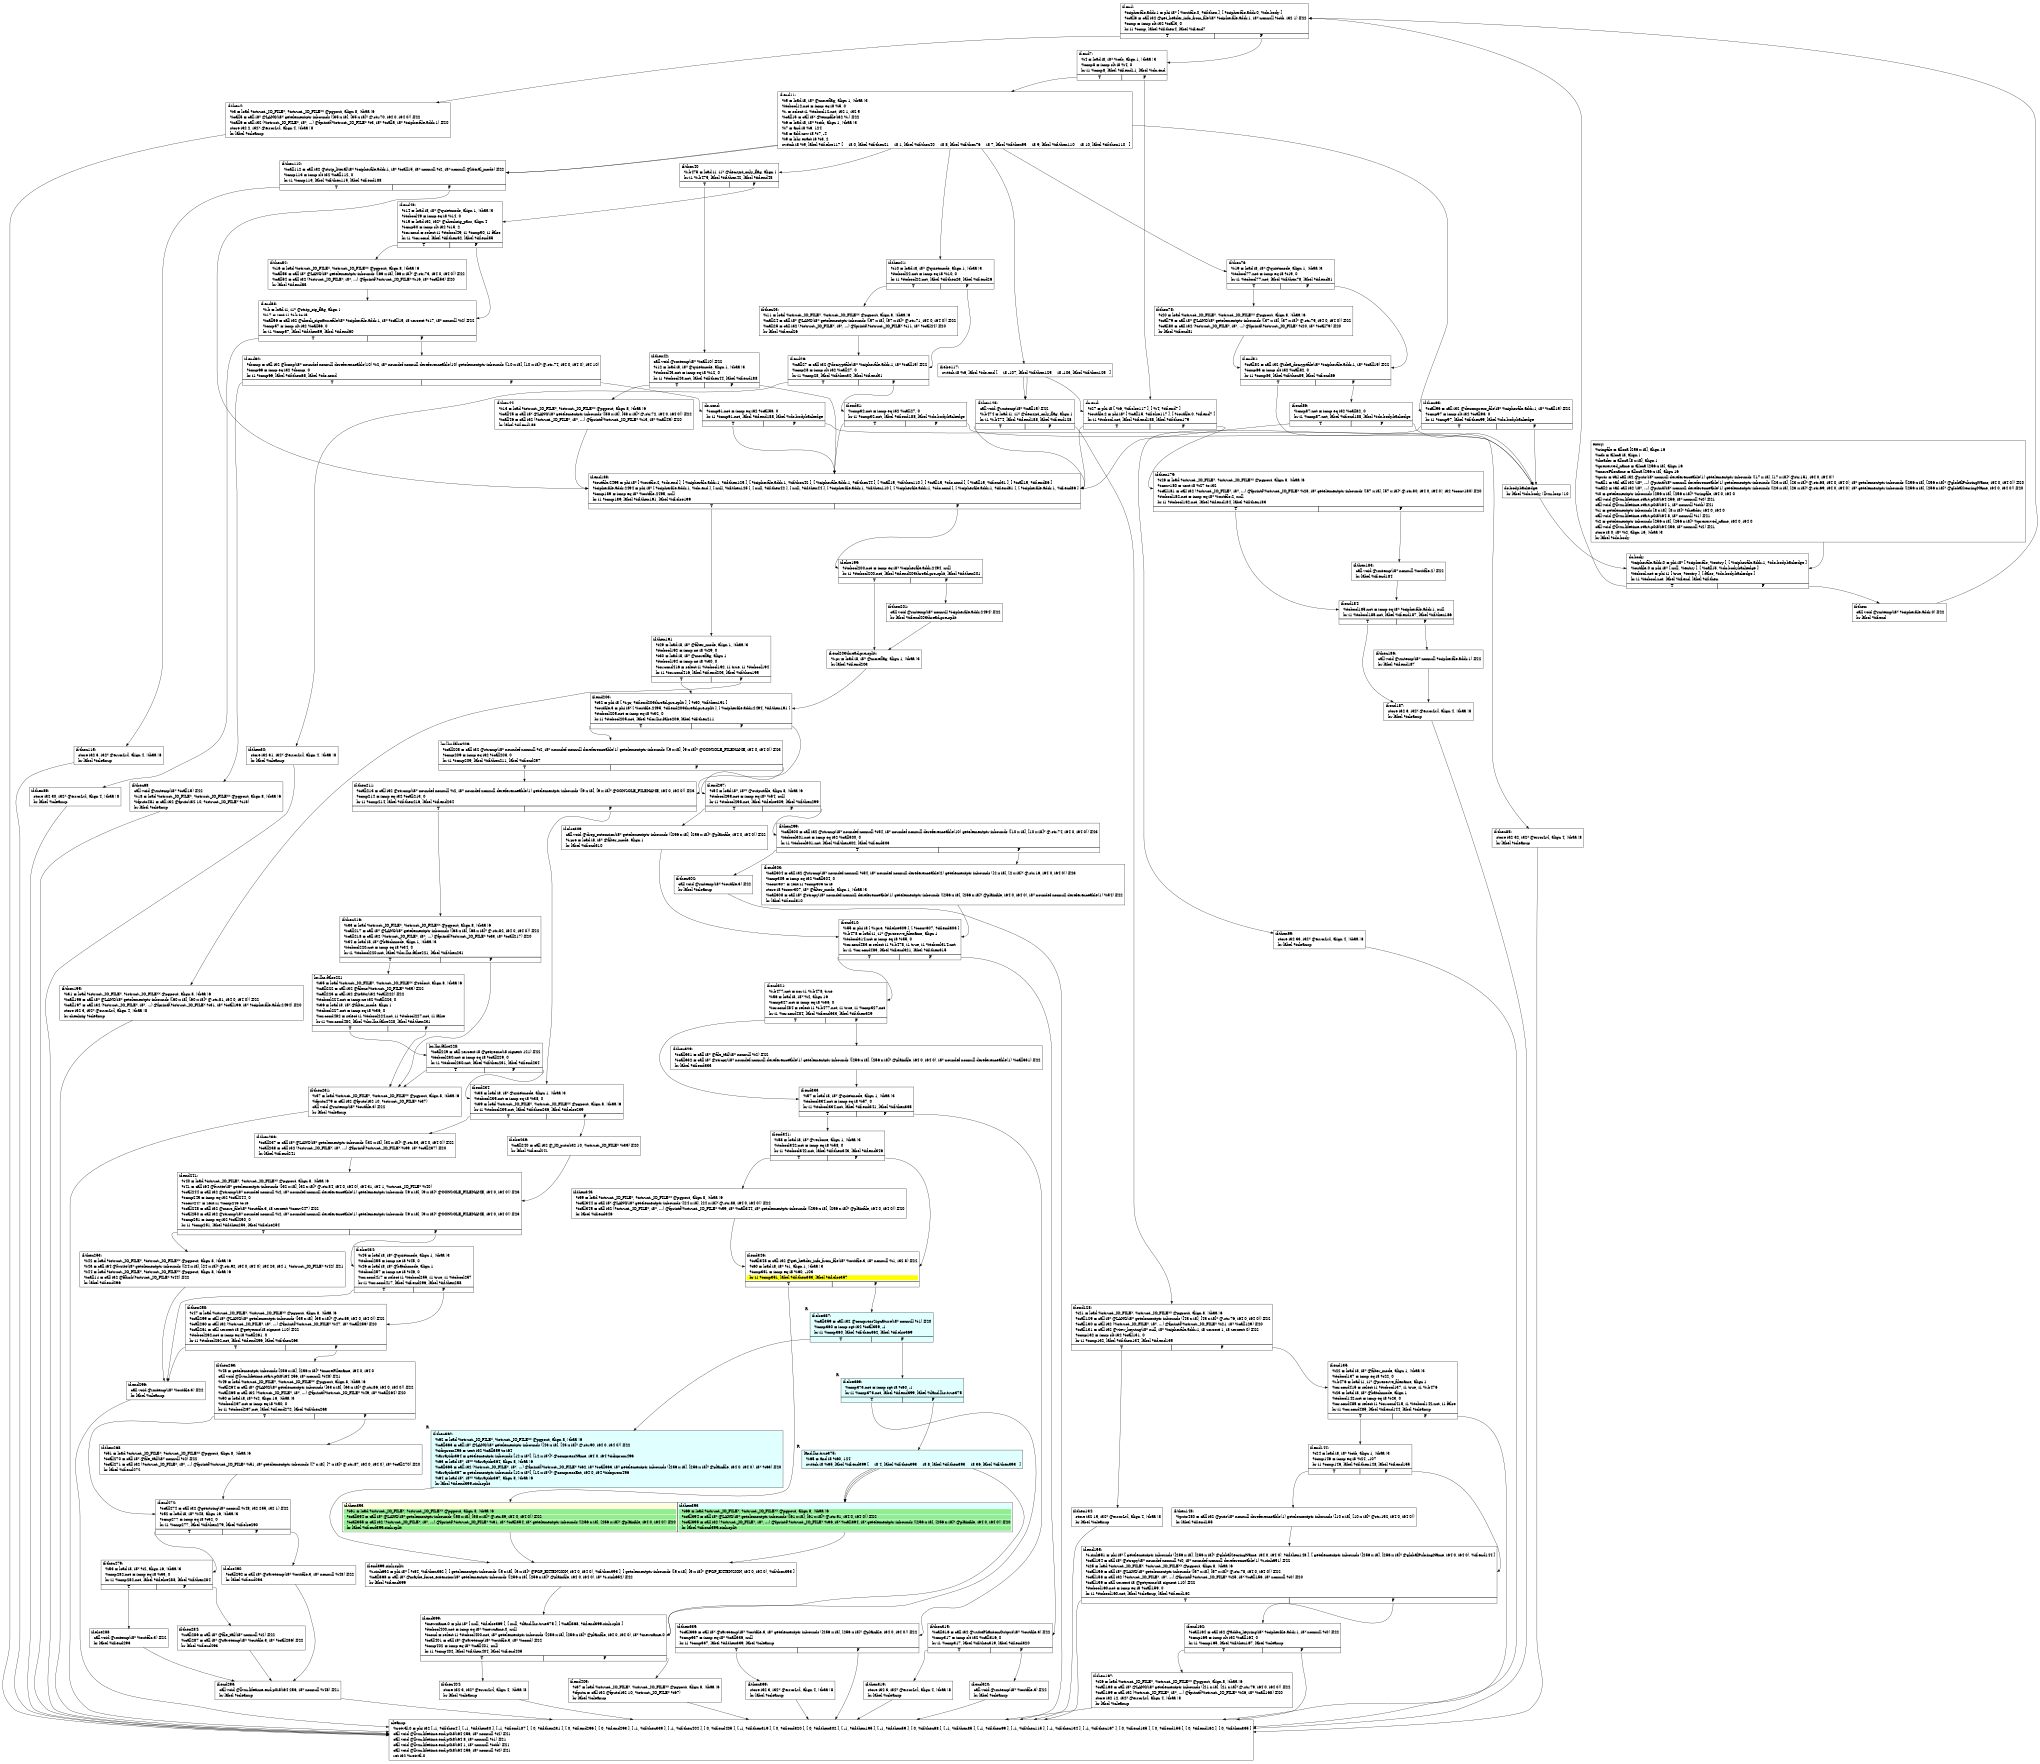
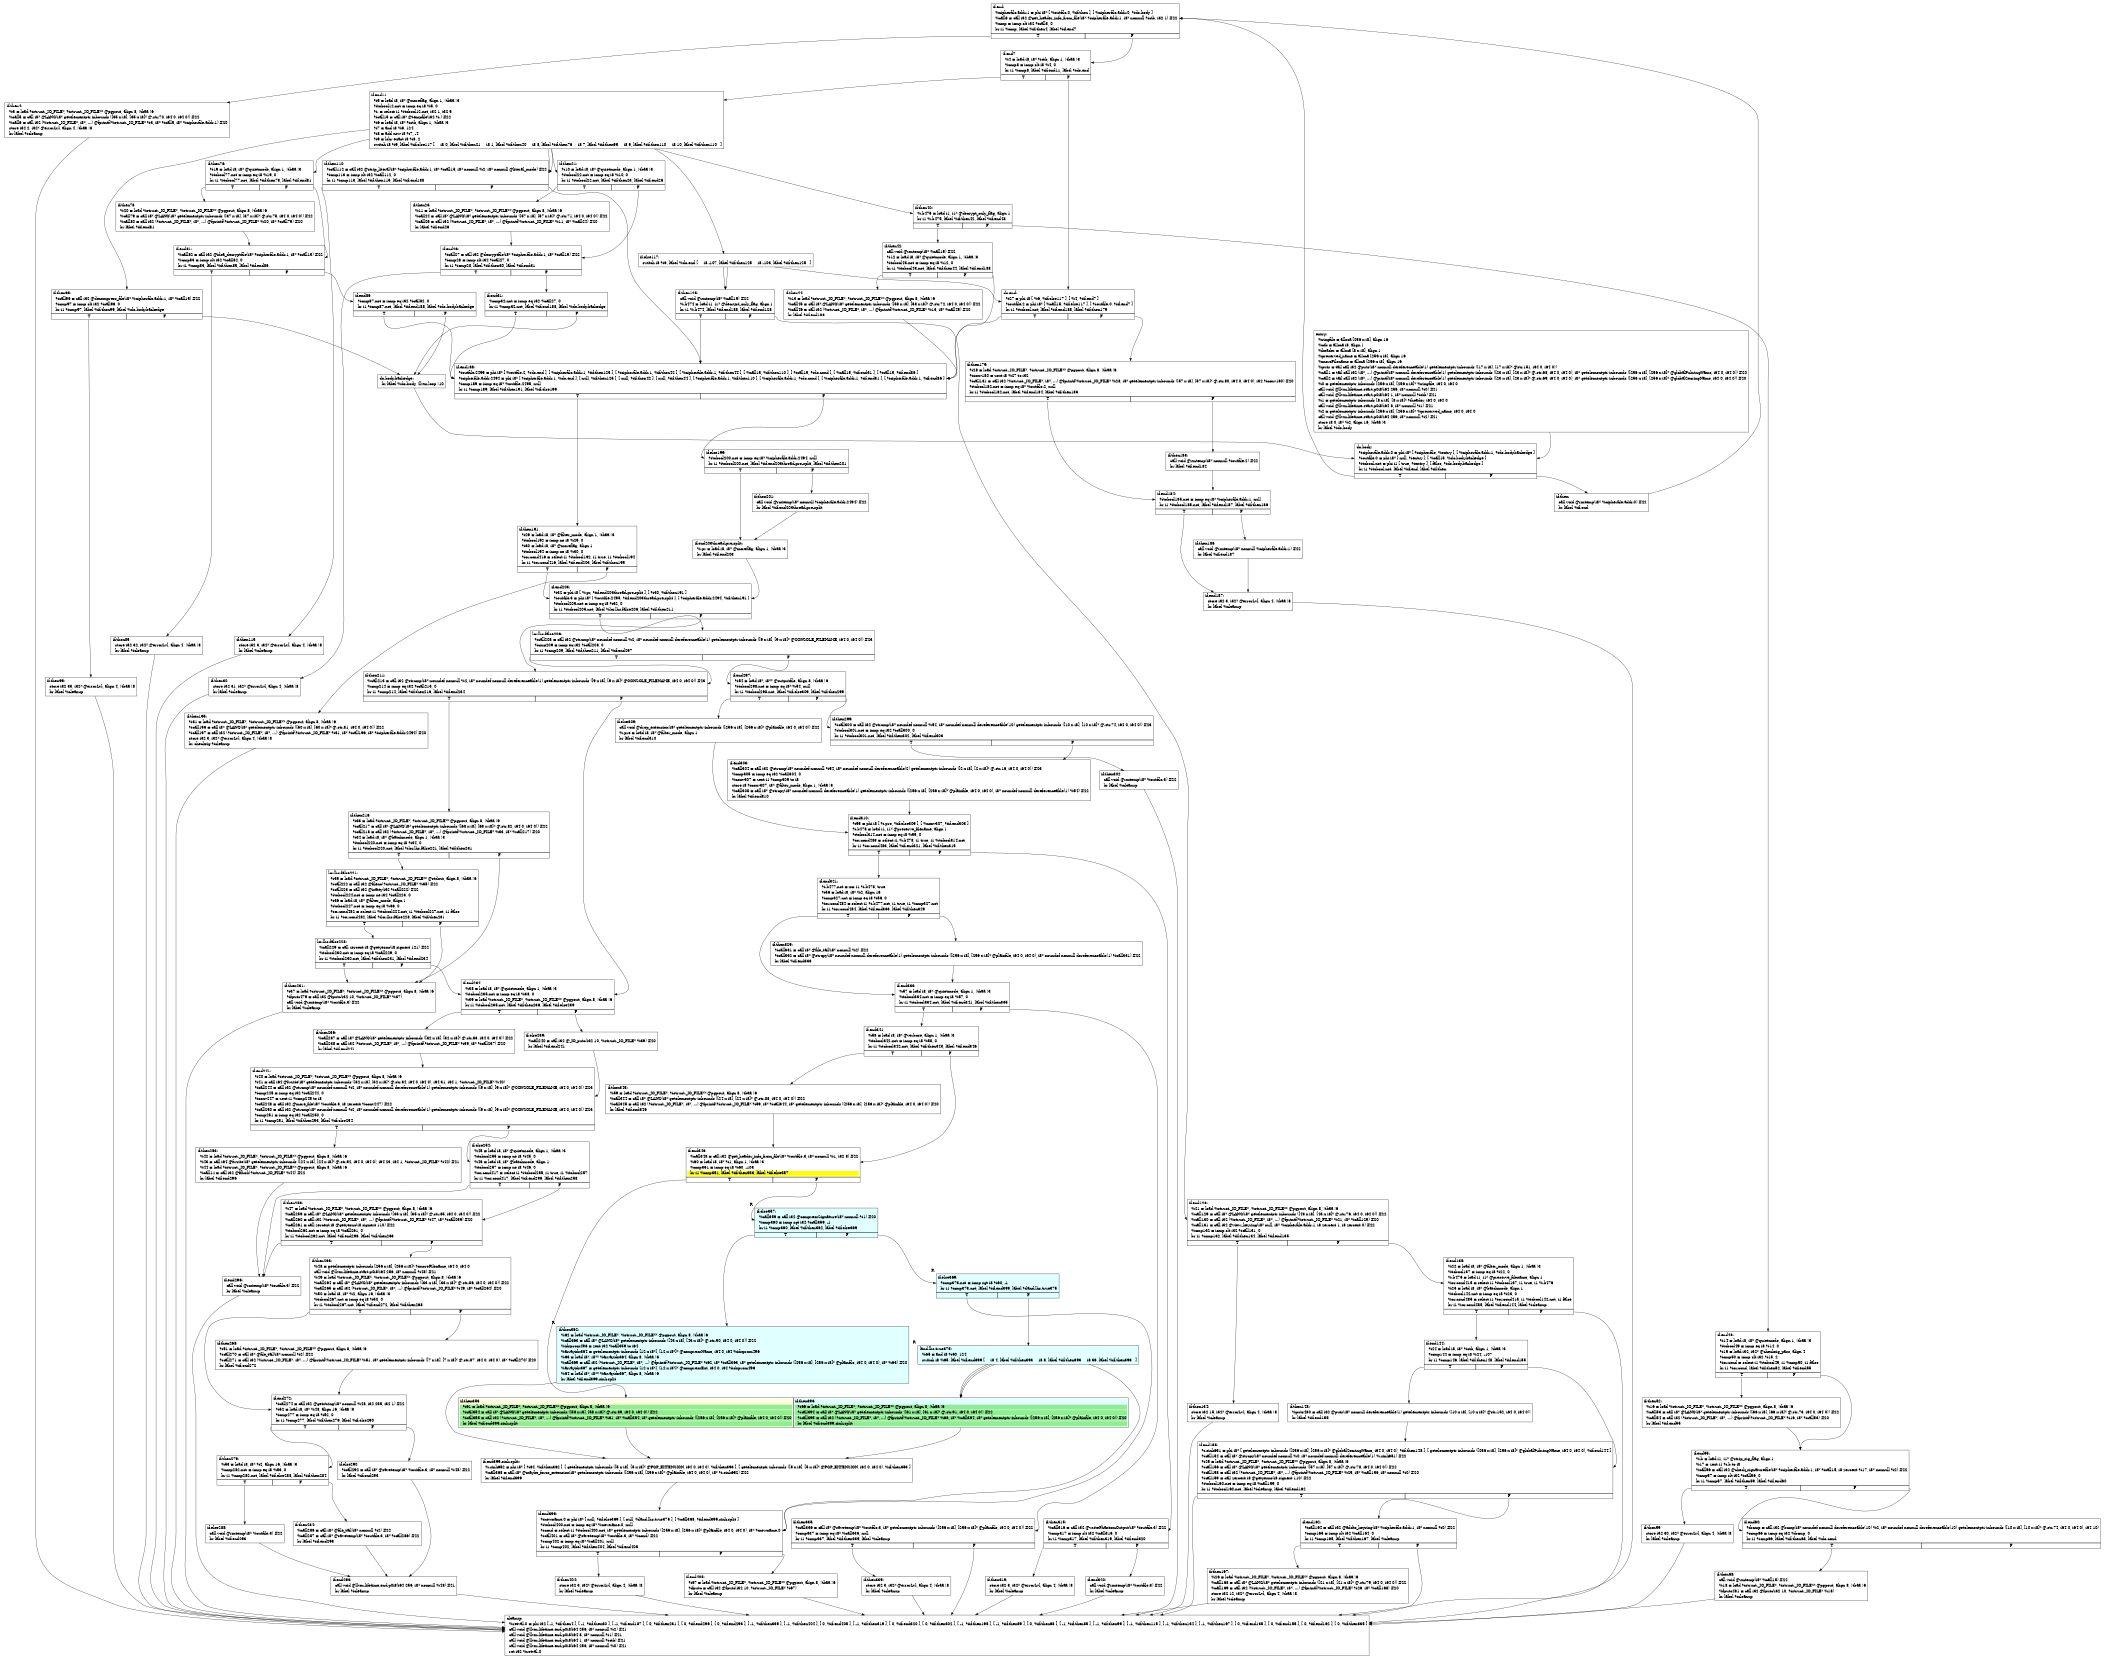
(687, 362) -> (920, 252)
(764, 414) -> none
(1343, 1459) -> (1459, 1355)
